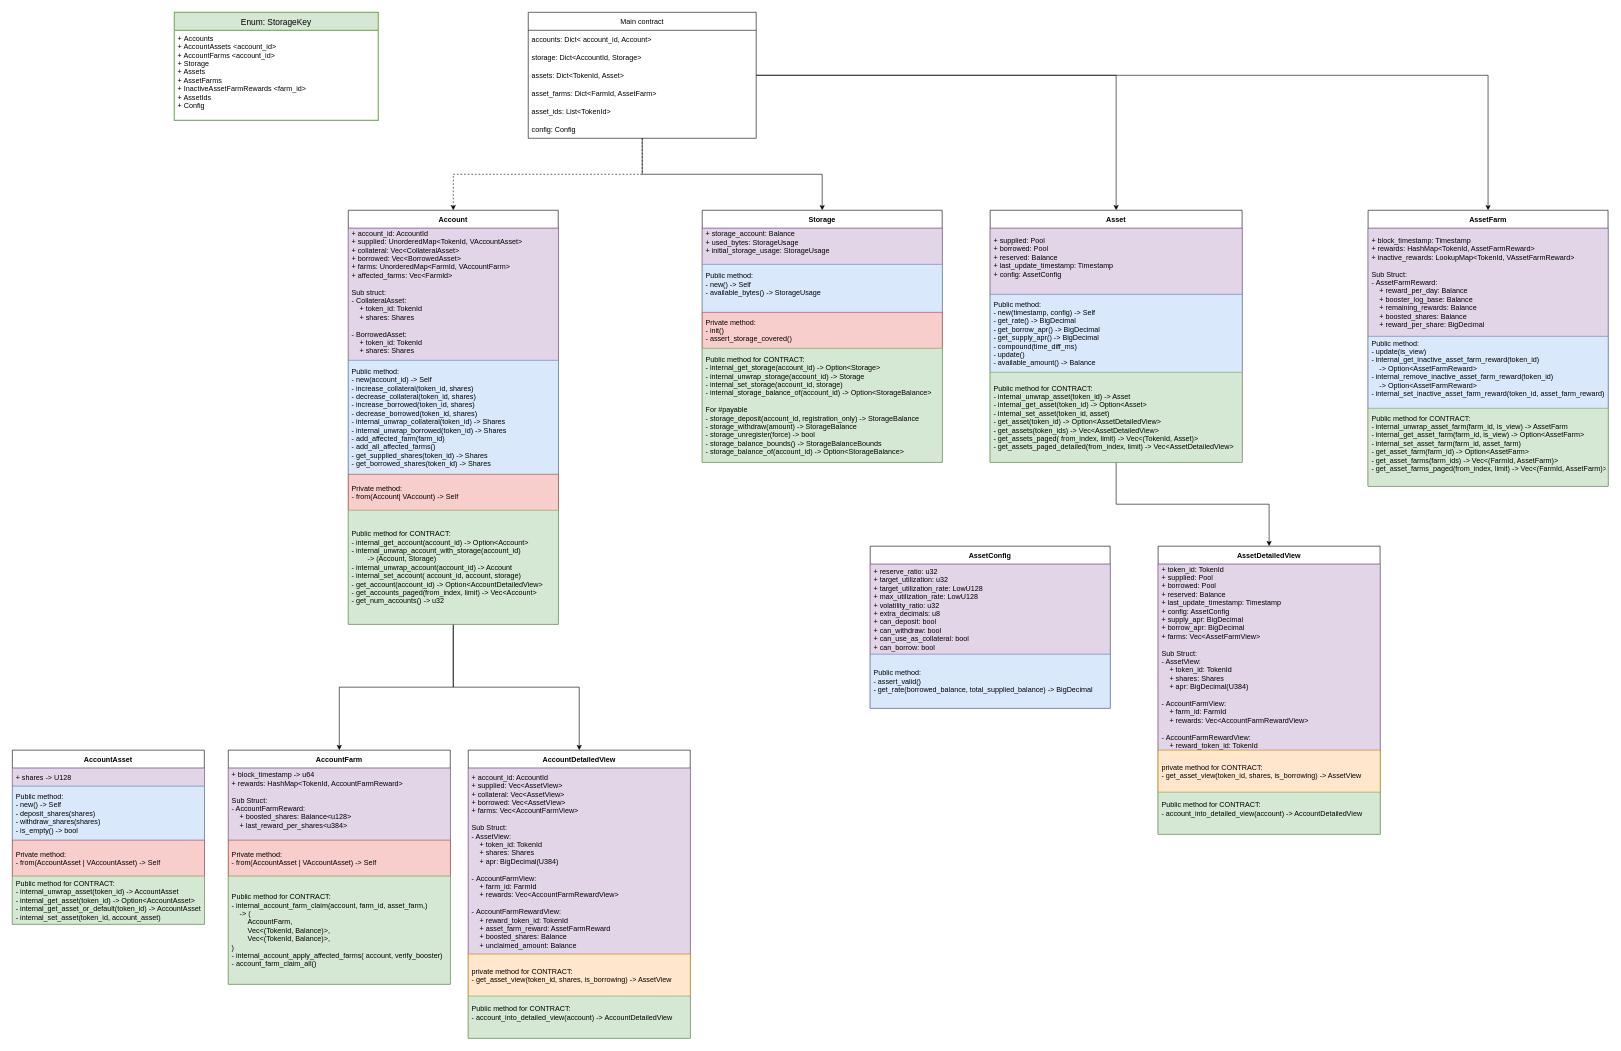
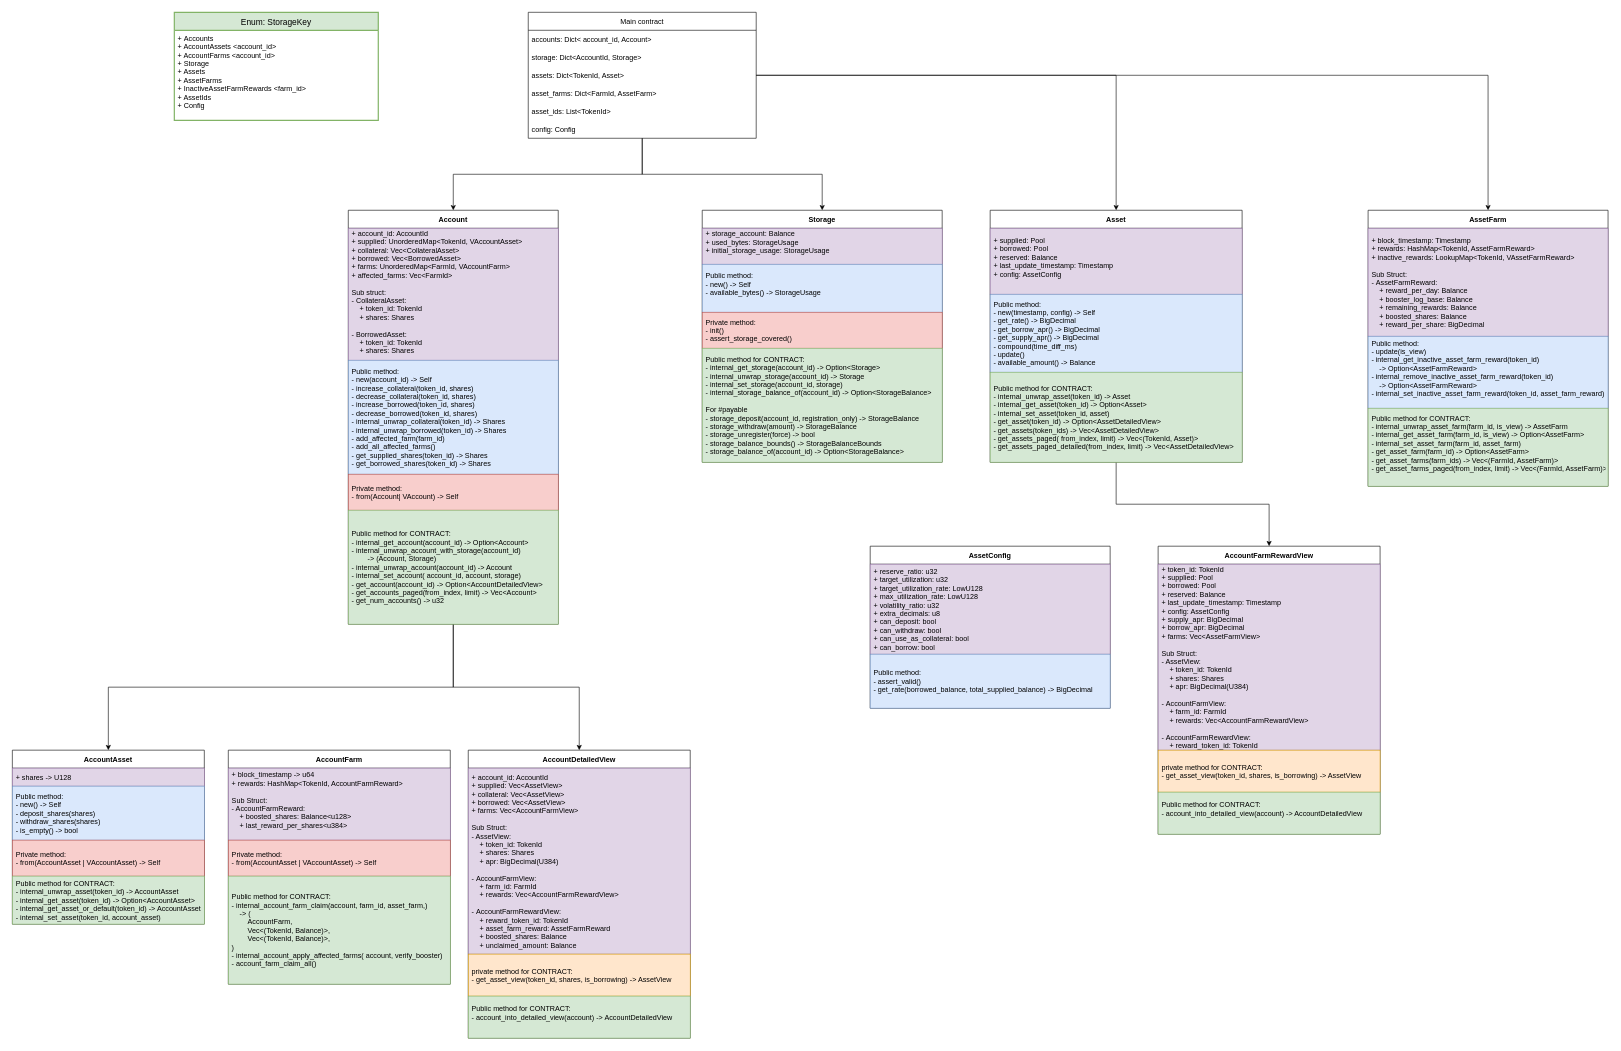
(531, 174) -> (531, 174)
(1269, 556) -> (1269, 556)
none -> (108, 687)
(339, 744) -> none
